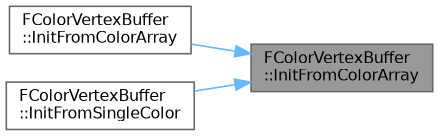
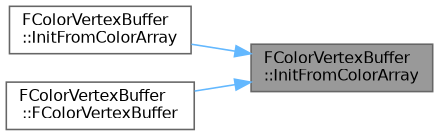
(100, 106) -> (100, 106)
